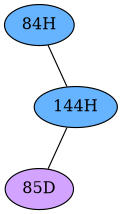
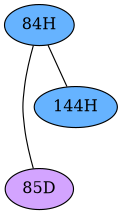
(58, 148) -> (23, 107)
